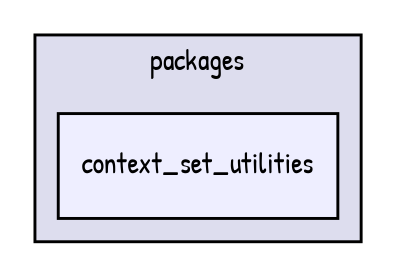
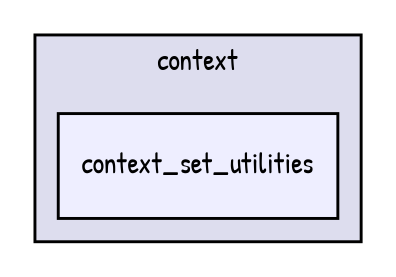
(198, 63) -> (198, 63)
